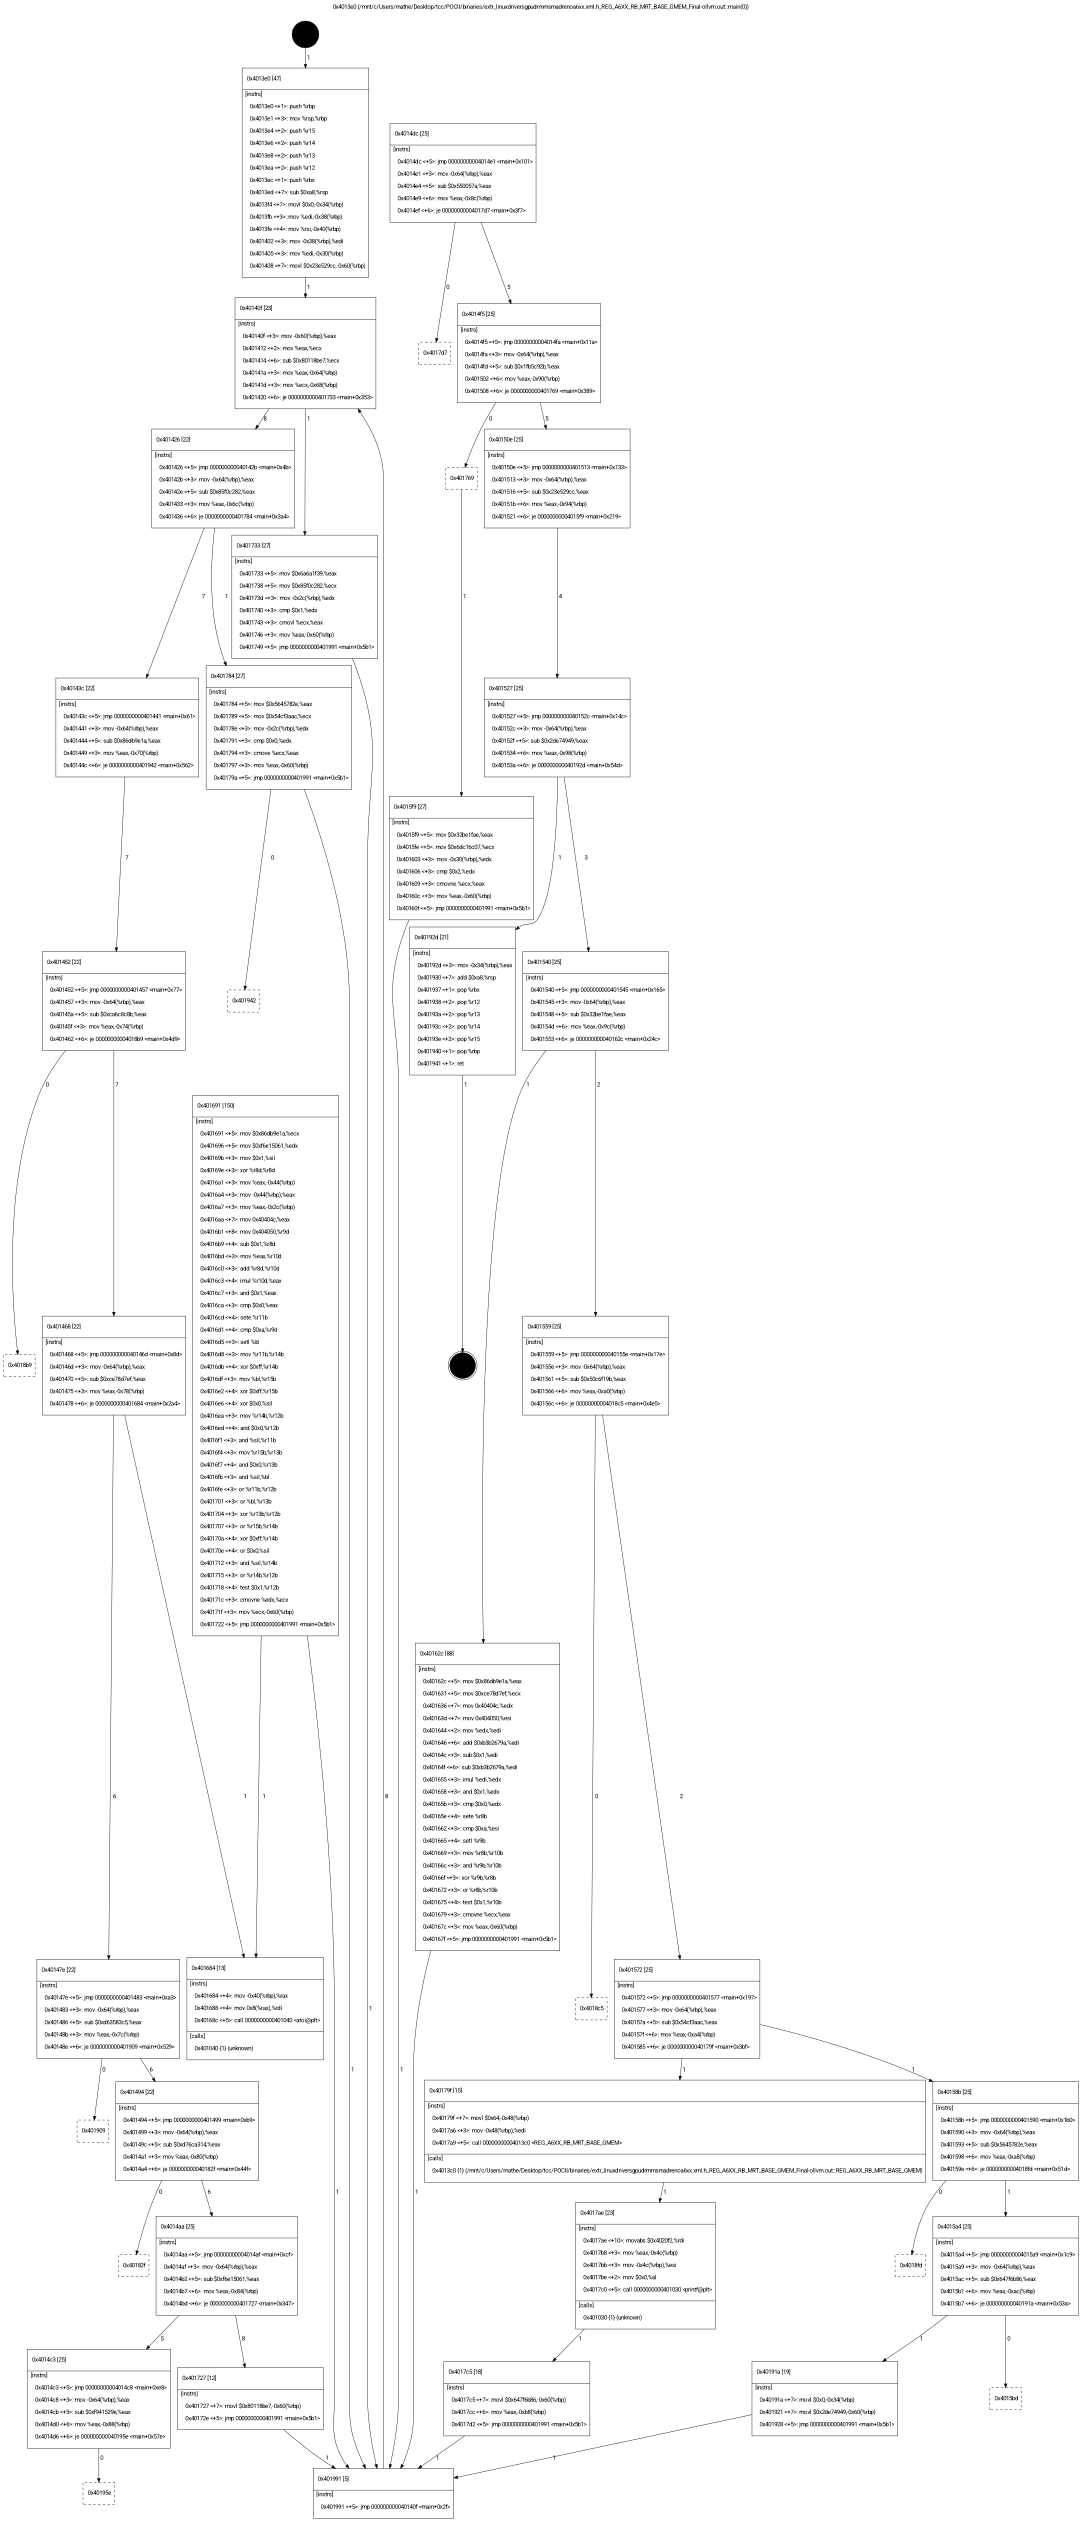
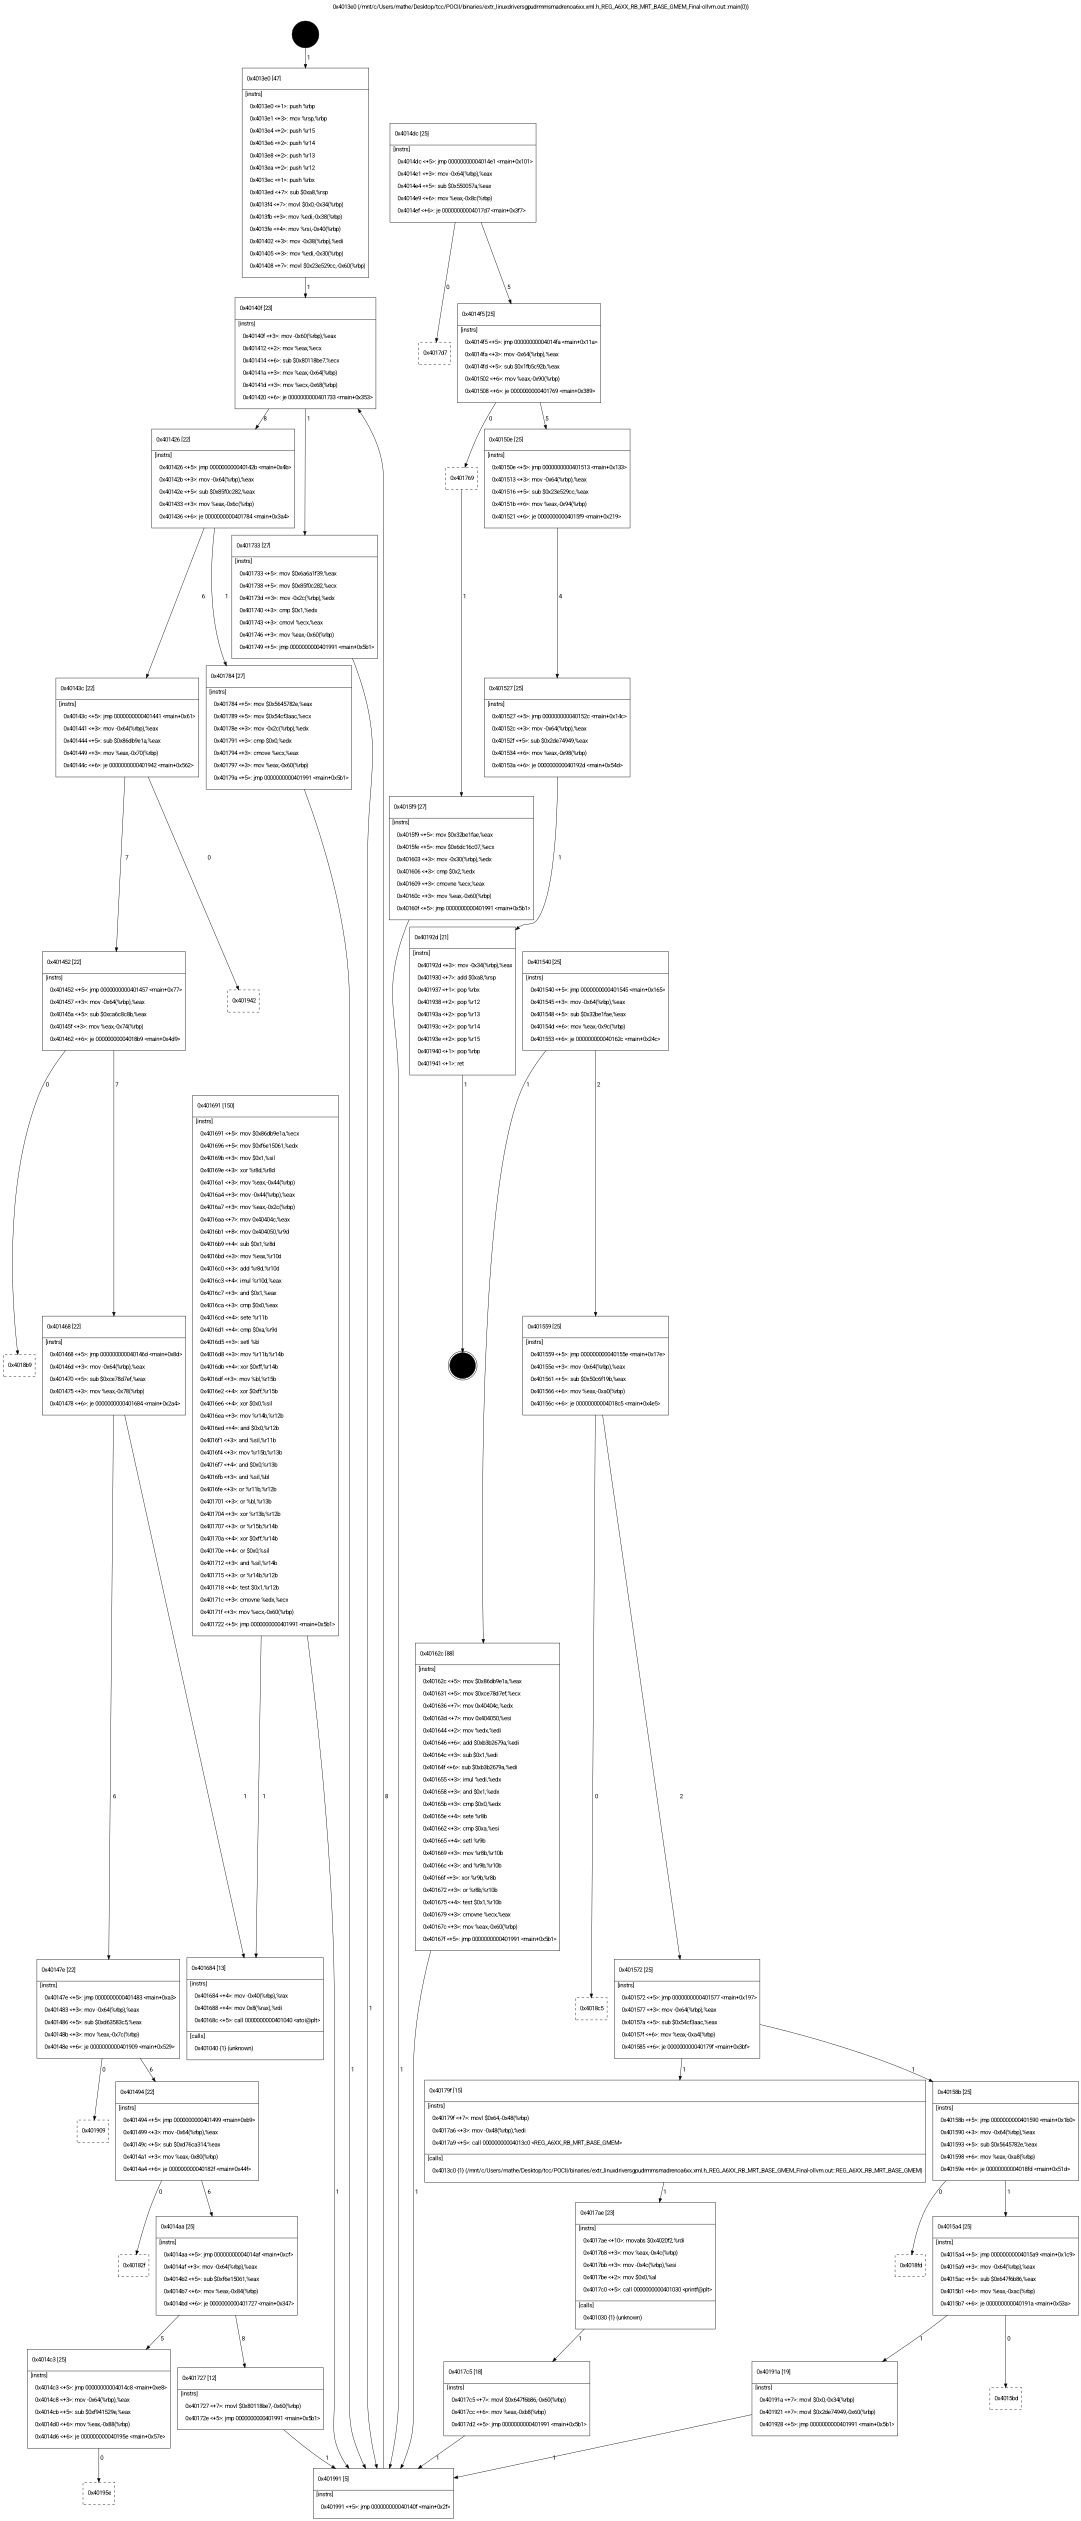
(203, 597) -> (203, 597)
(576, 862) -> none
(258, 888) -> (193, 882)
